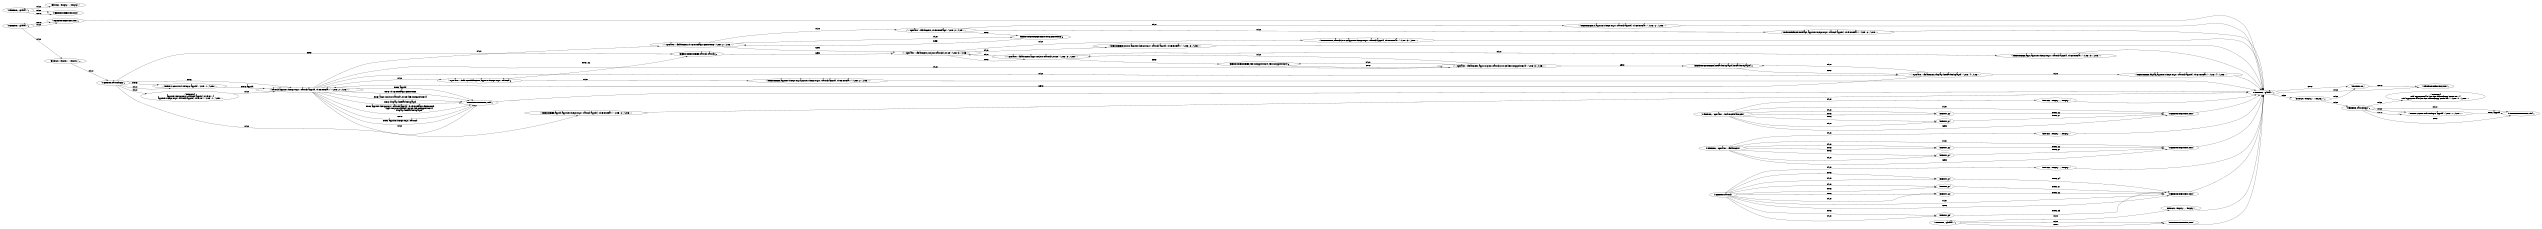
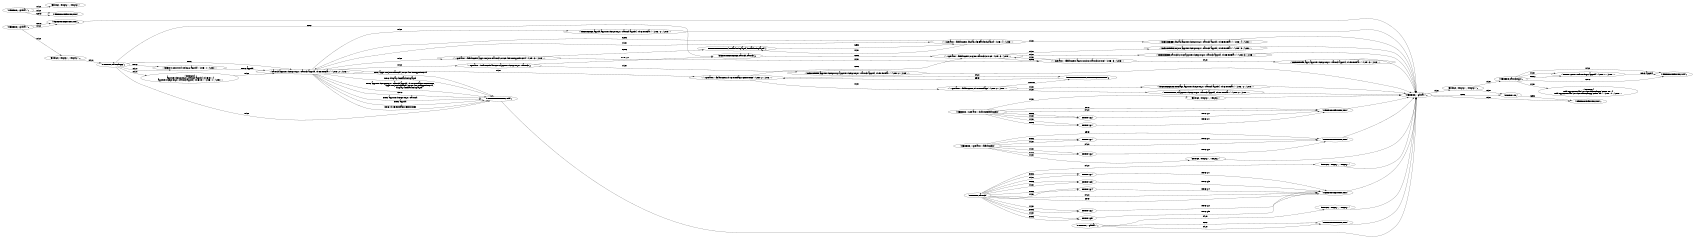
(987, 32) -> (1032, 82)
(1259, 64) -> none
none -> (1087, 218)
